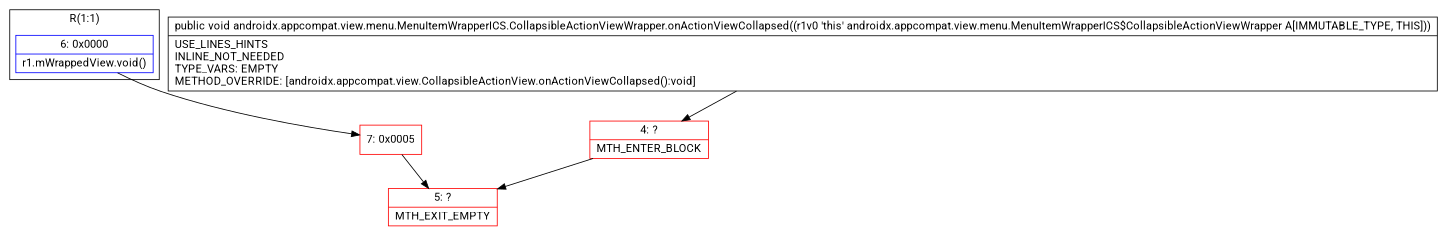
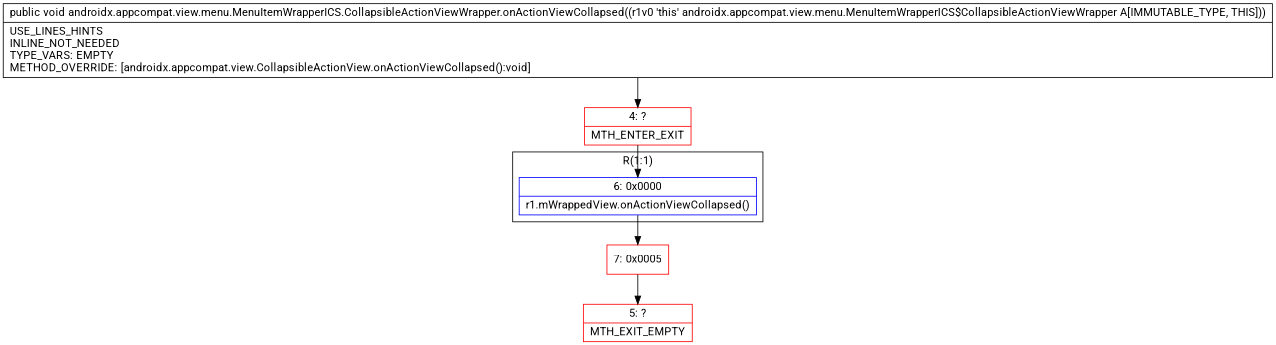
(84, 63) -> (638, 205)
(649, 149) -> (638, 135)
(549, 172) -> (638, 157)
